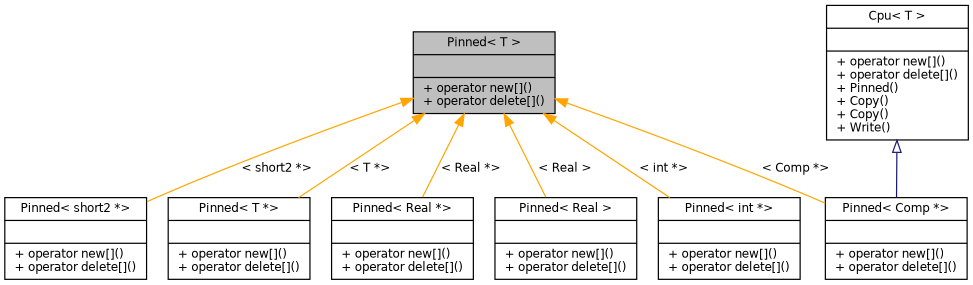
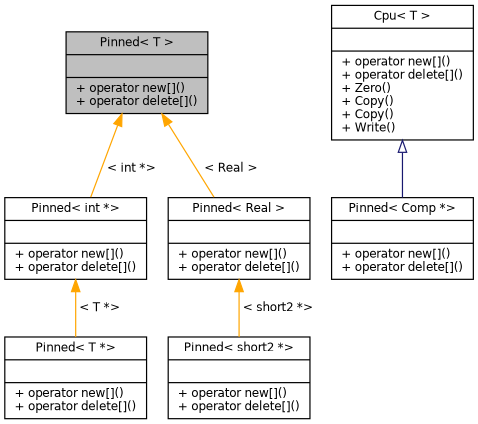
(867, 88) -> (366, 88)
(273, 150) -> (239, 314)
(697, 151) -> none
(356, 159) -> (76, 314)
(402, 238) -> none
